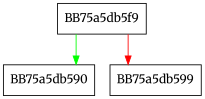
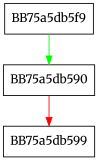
(128, 45) -> (49, 106)
